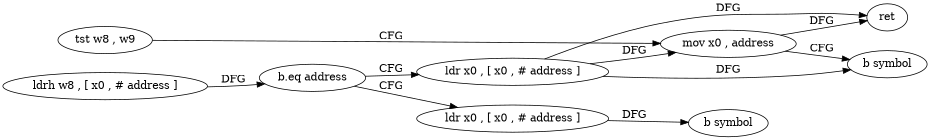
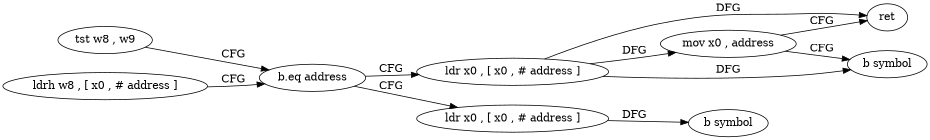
(822, 22) -> (822, 22)
(403, 42) -> (203, 58)
(233, 80) -> (233, 80)
